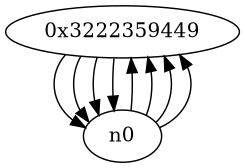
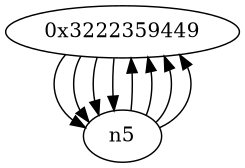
(123, 136) -> (123, 136)
